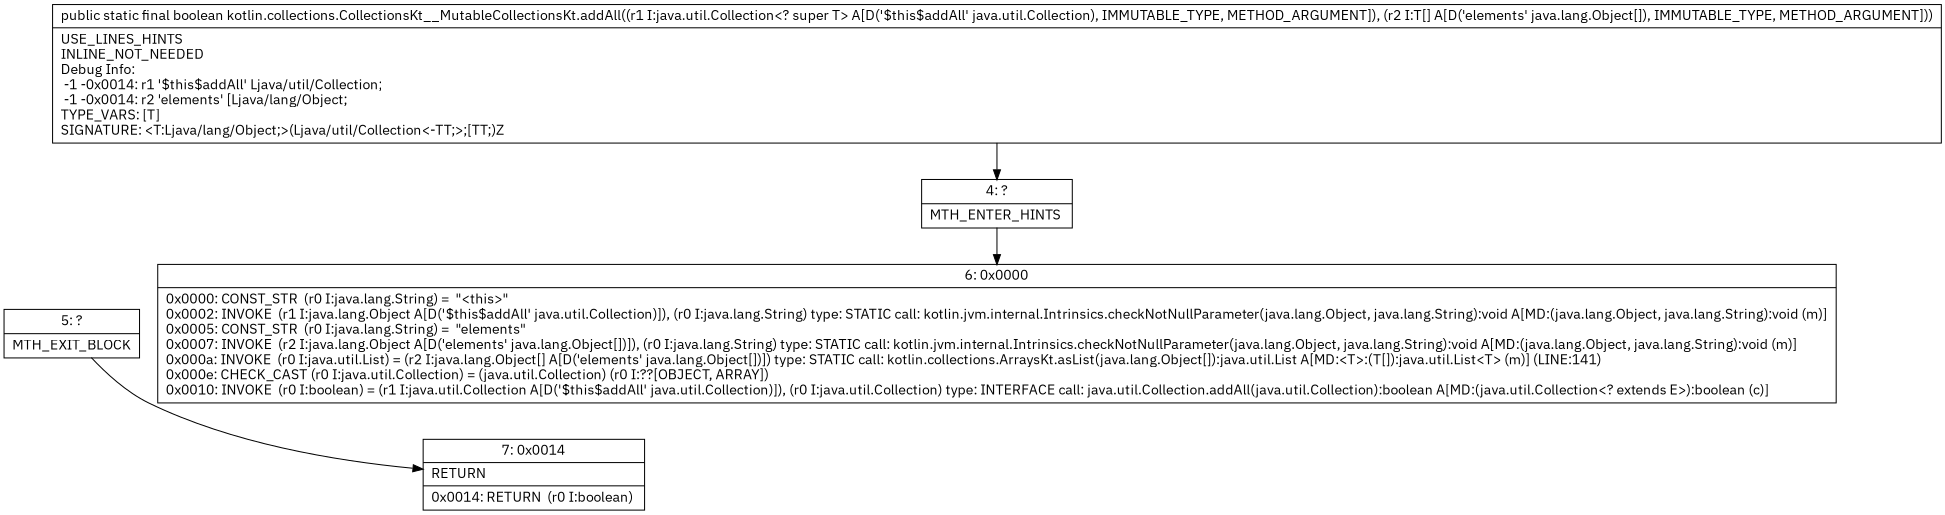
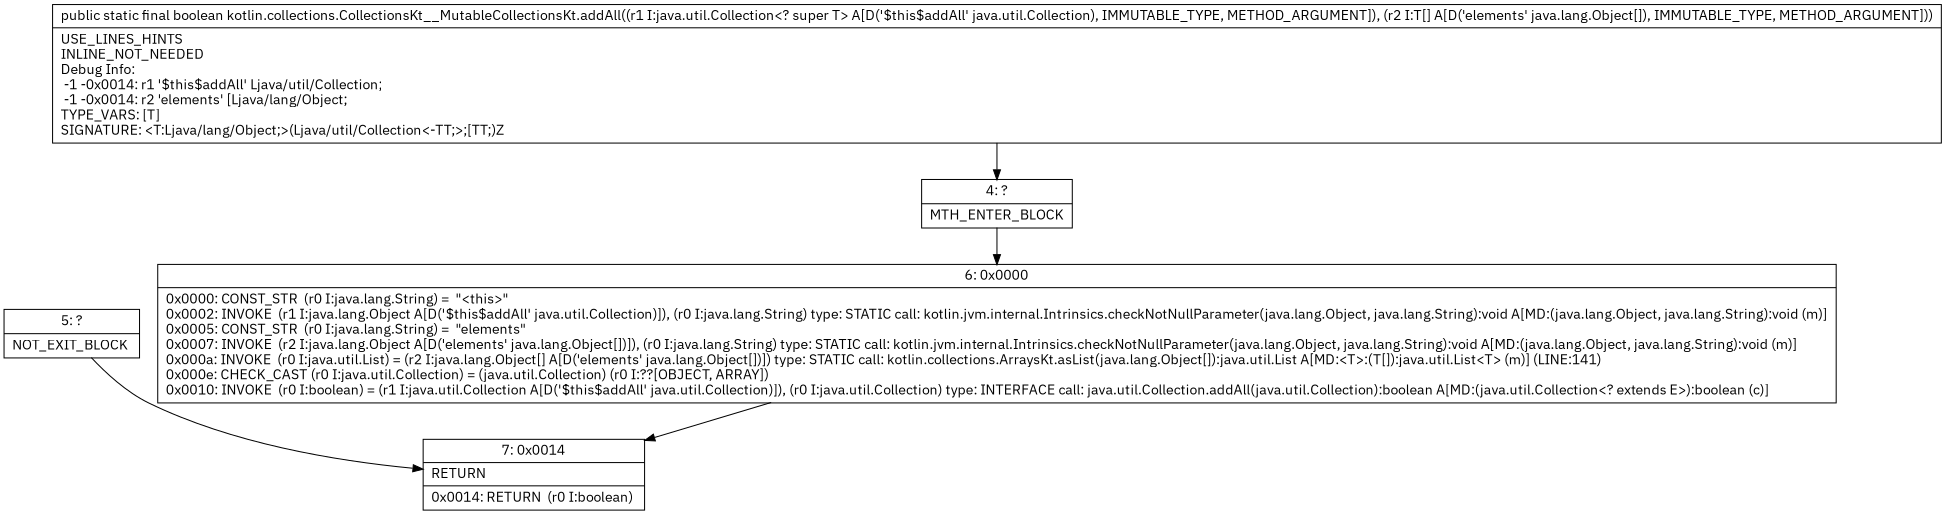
(995, 215) -> (997, 215)
(72, 345) -> (70, 345)
none -> (713, 420)
